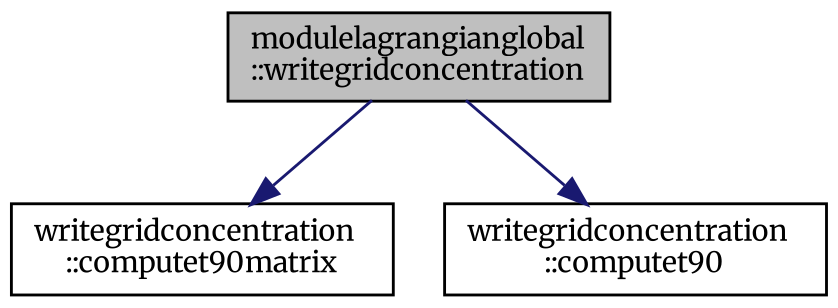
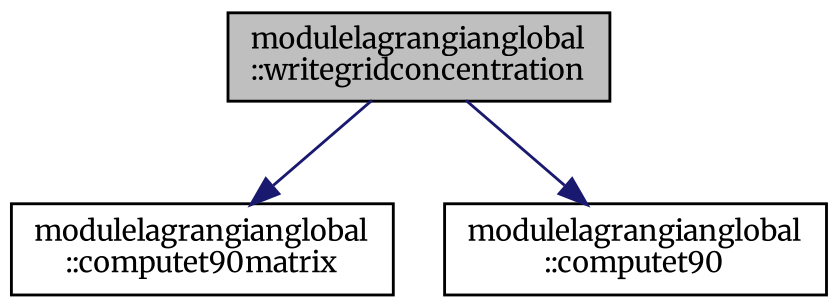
(202, 249) -> (202, 249)
(636, 249) -> (636, 249)
